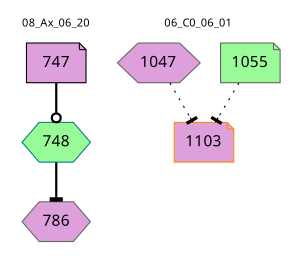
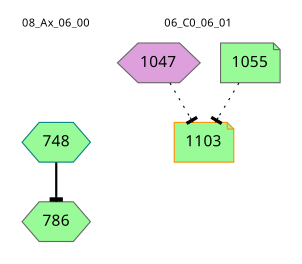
(56, 24) -> (56, 24)
(56, 63) -> none
(204, 142) -> (204, 142)
(56, 222) -> (56, 222)
